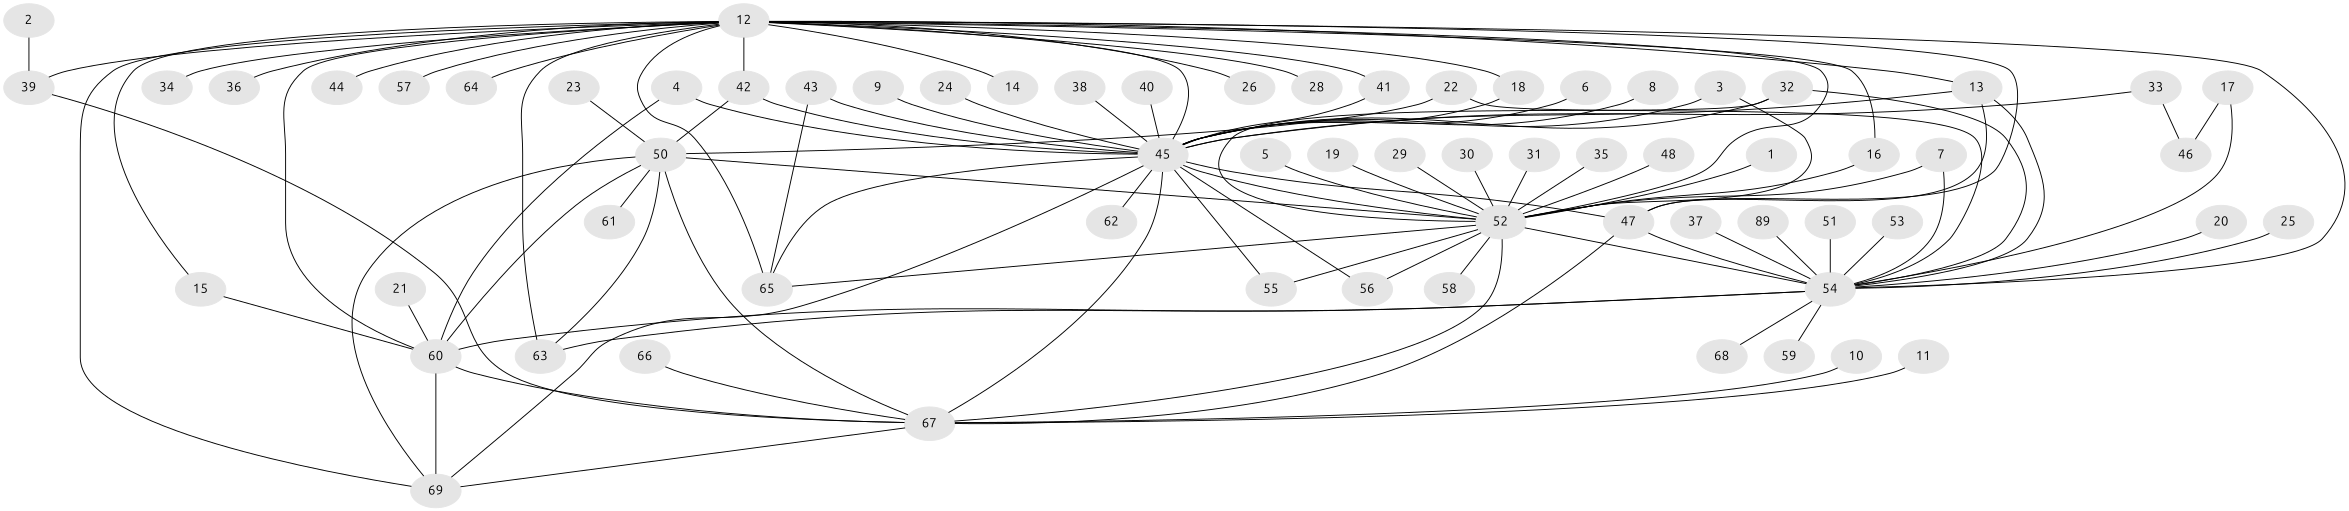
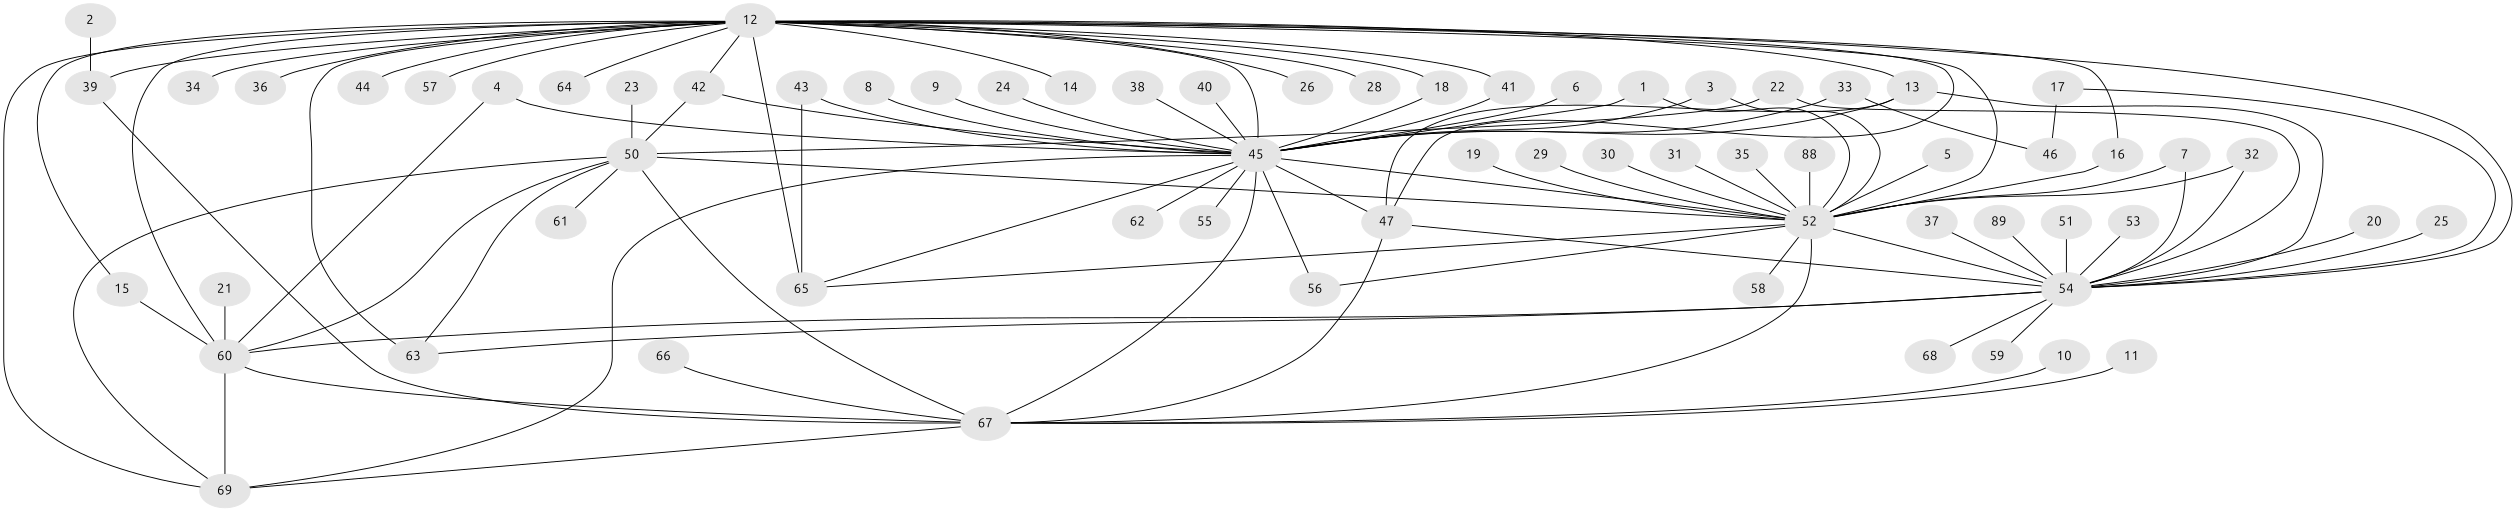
(1594, 128) -> (1539, 115)
(1669, 155) -> (1810, 155)
(1386, 256) -> none
